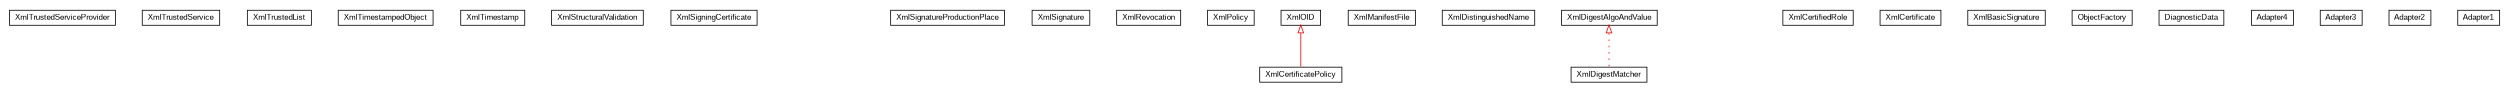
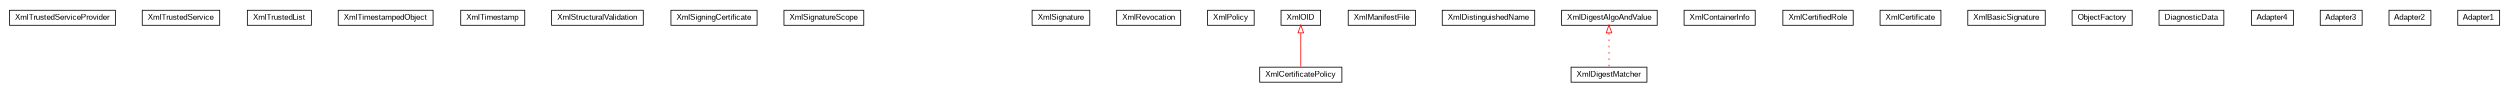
none -> (823, 17)
(948, 17) -> none
none -> (1720, 17)
